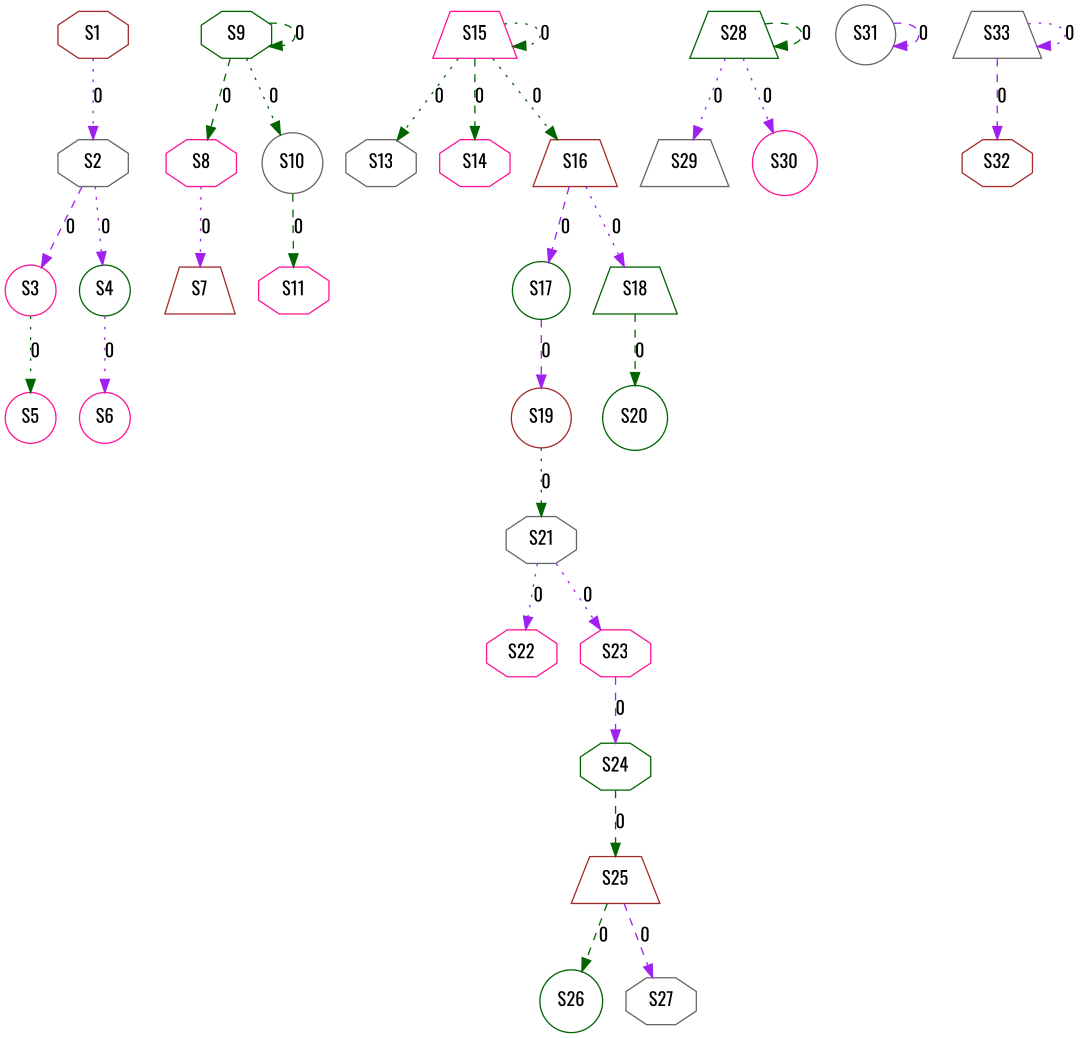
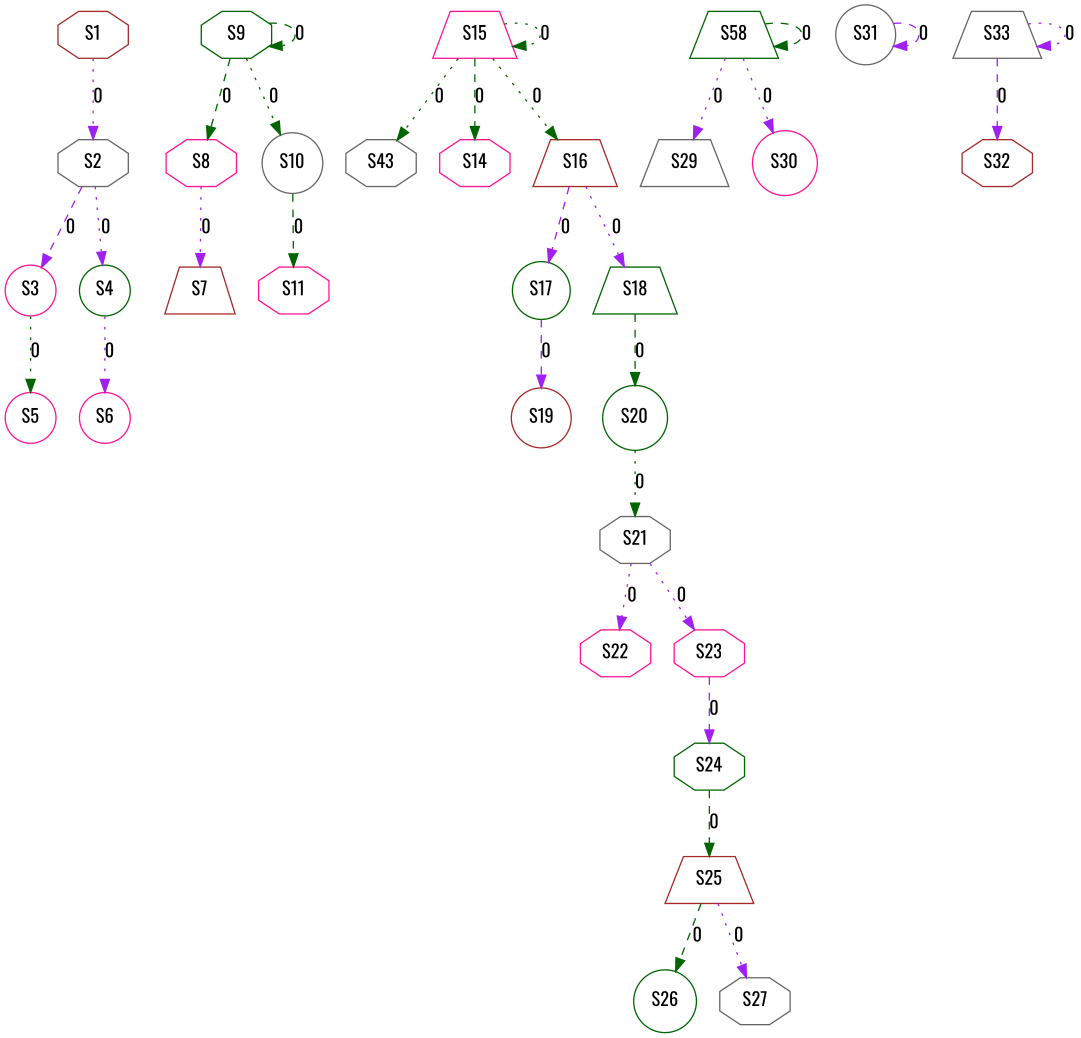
(734, 35) -> (734, 35)
(381, 163) -> (381, 163)
(541, 476) -> (635, 477)
(636, 935) -> (730, 935)
